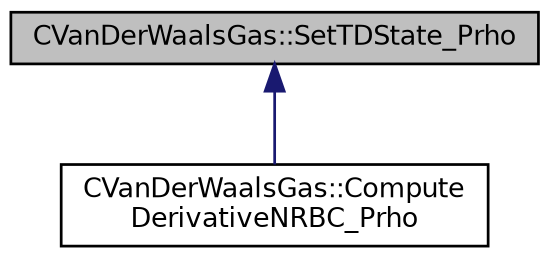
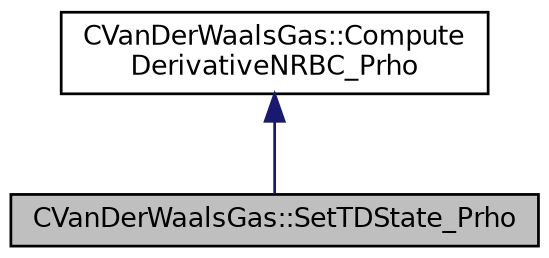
(275, 128) -> (275, 158)
